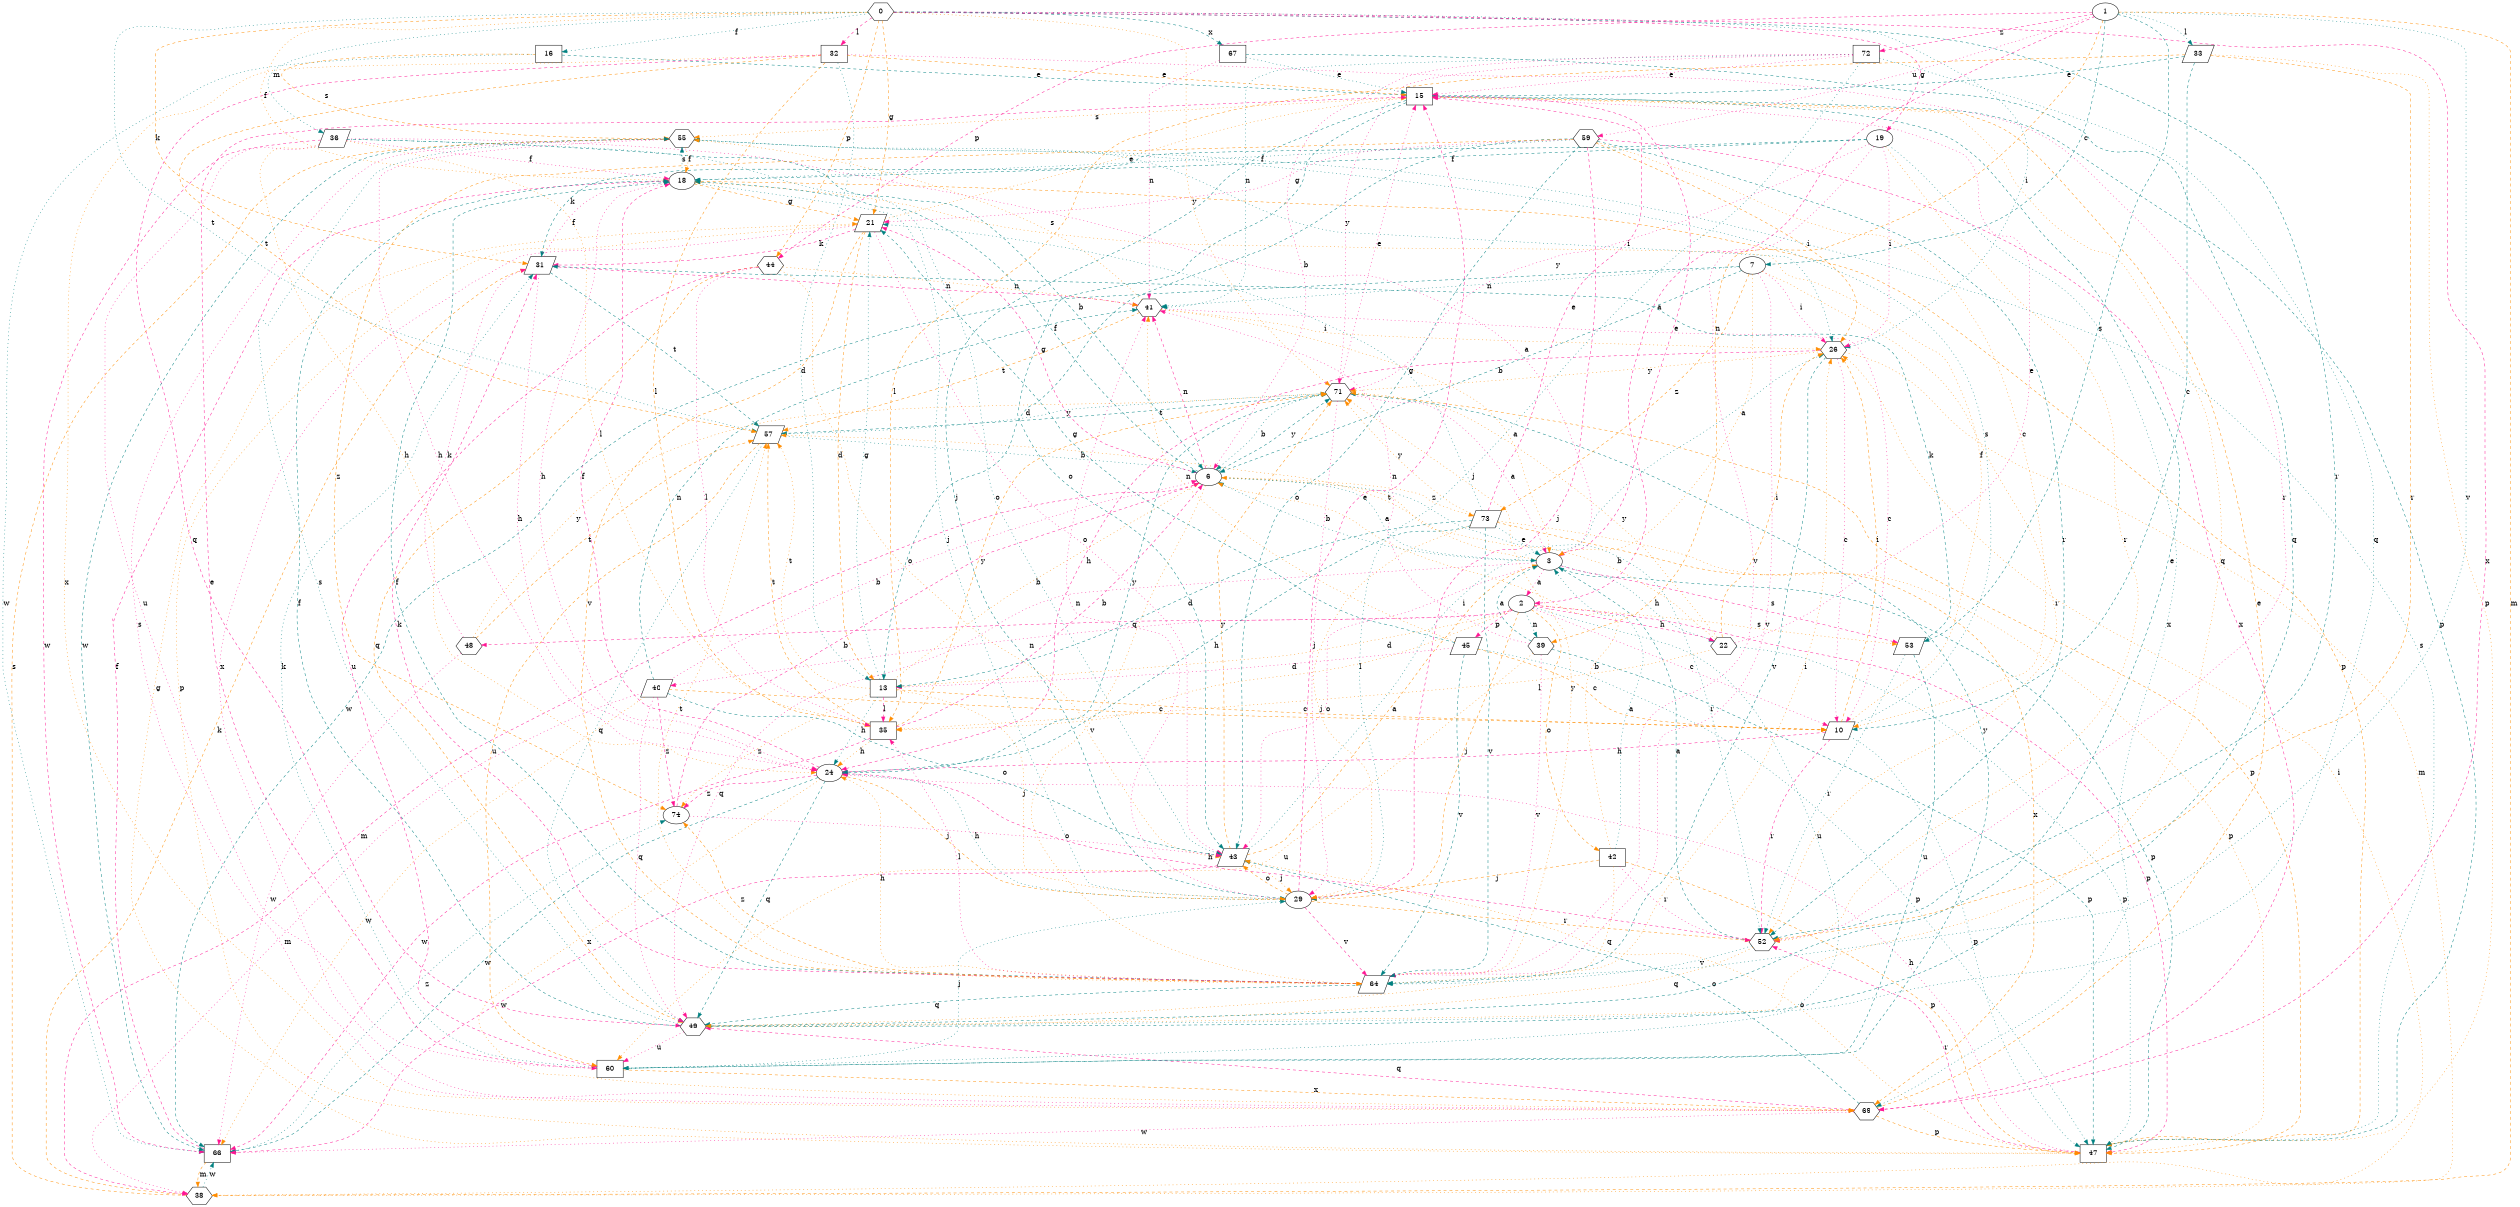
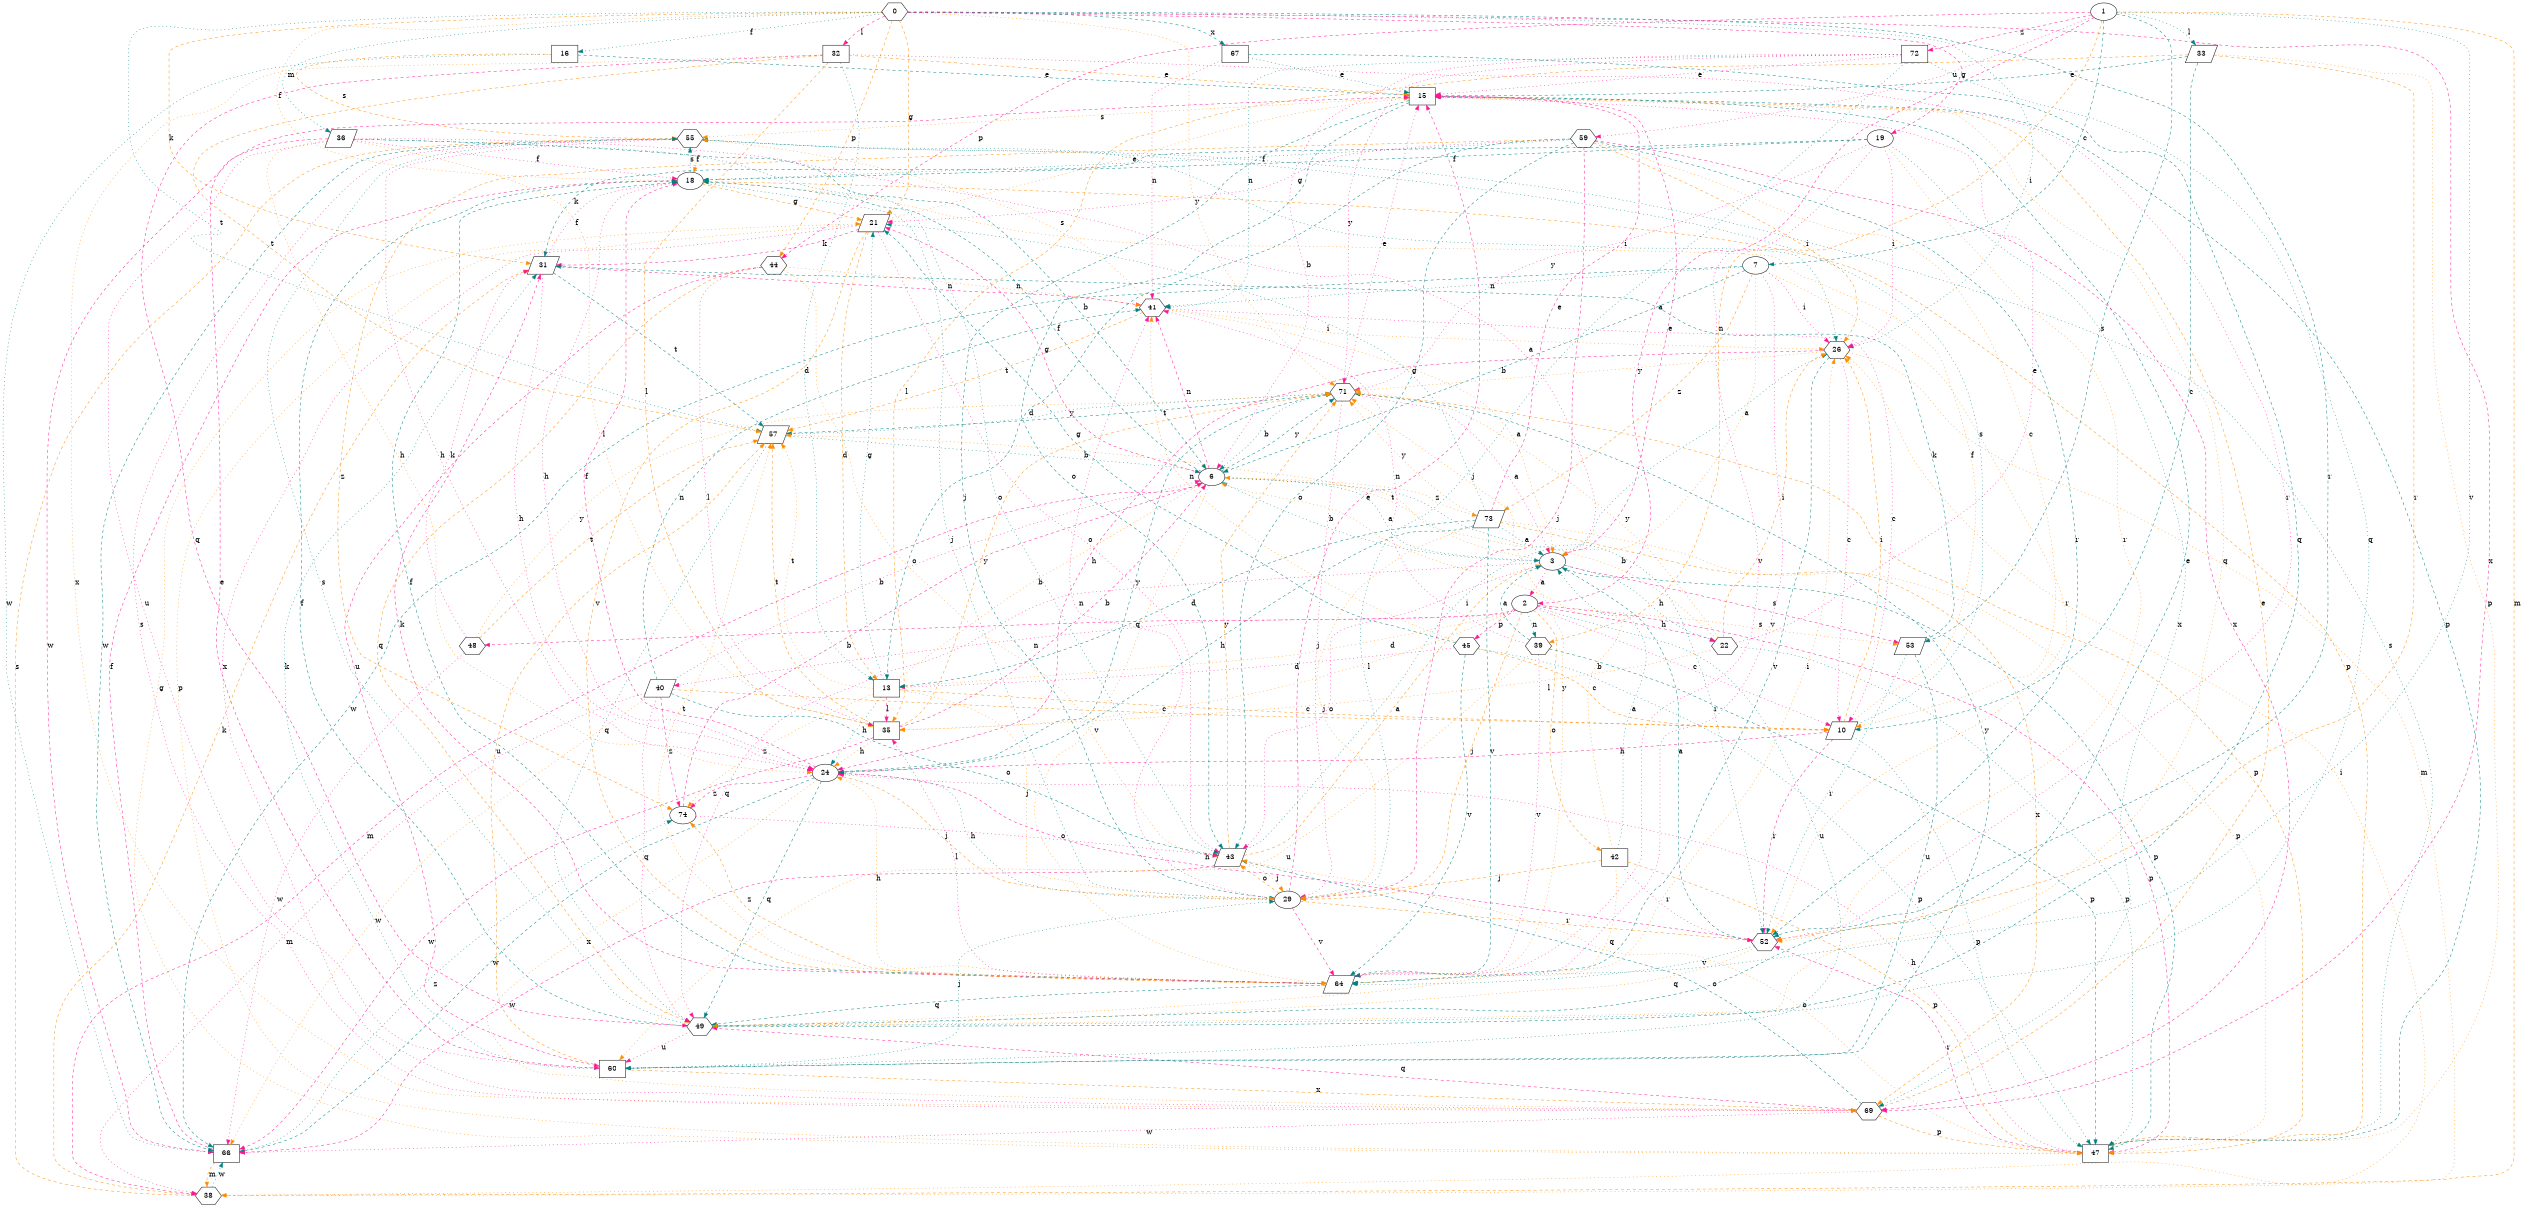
(1524, 540) -> (1527, 540)
(1466, 646) -> (1466, 646)
(502, 709) -> (500, 731)
